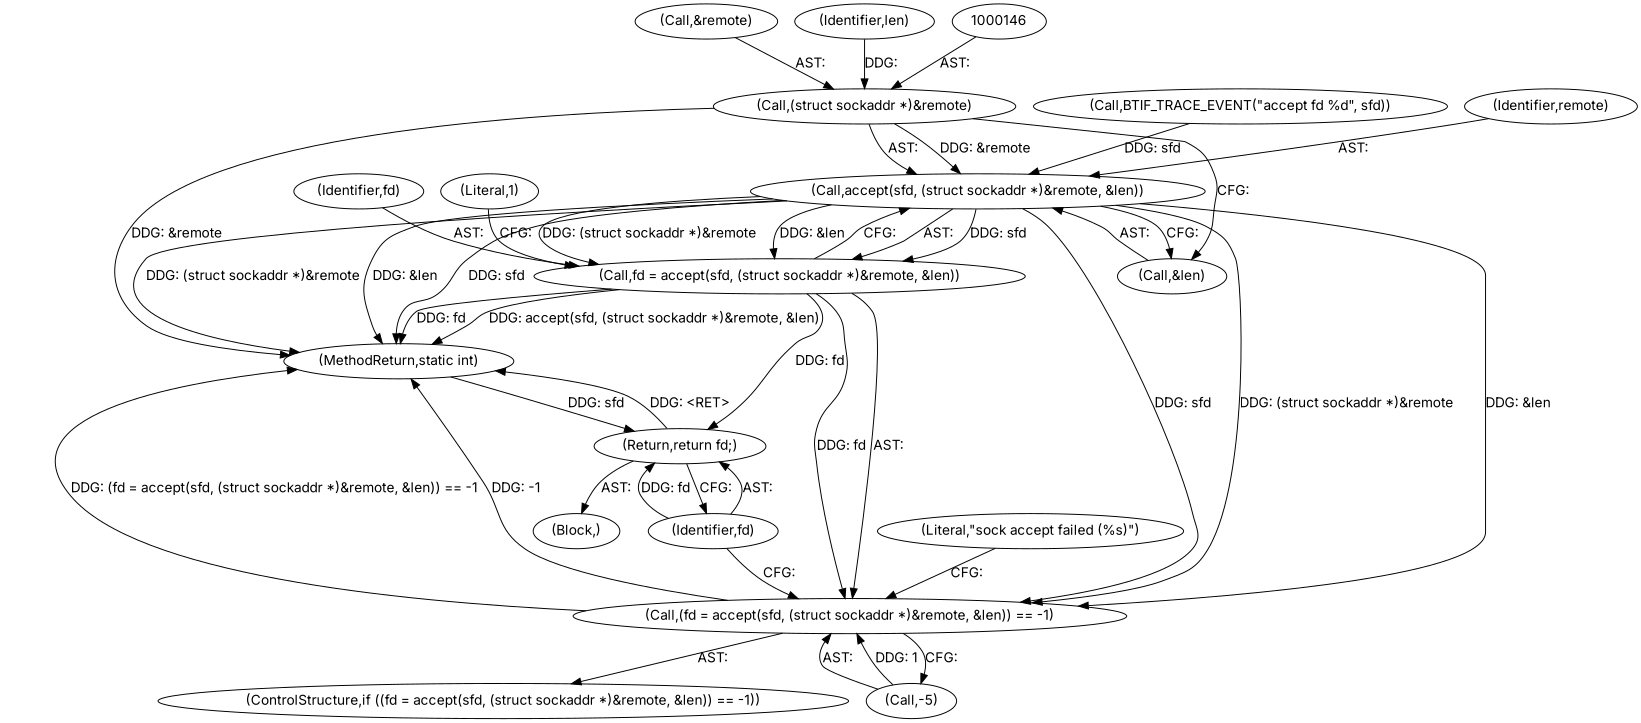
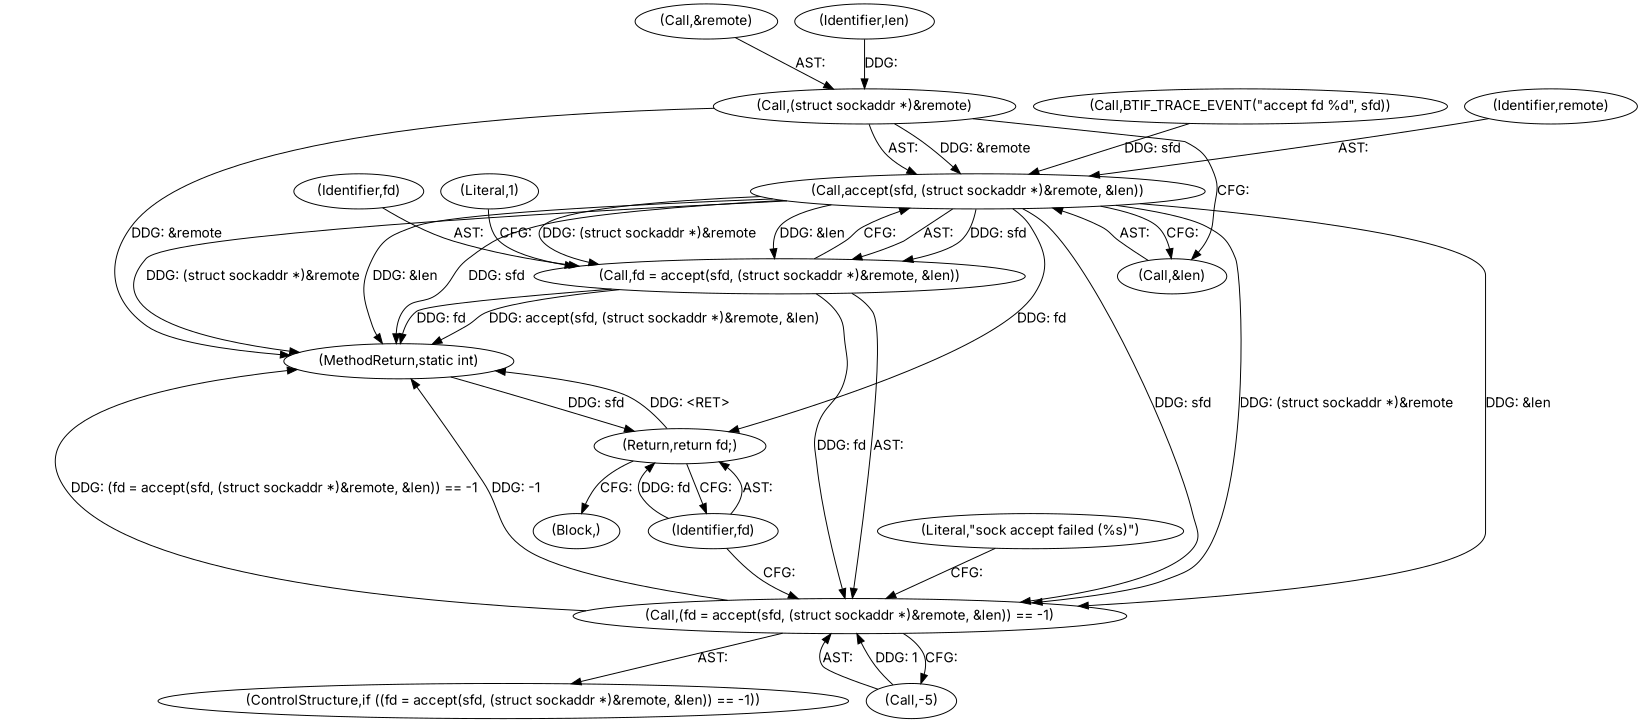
(999, 21) -> none
(780, 359) -> (939, 357)
(618, 489) -> (618, 489)
